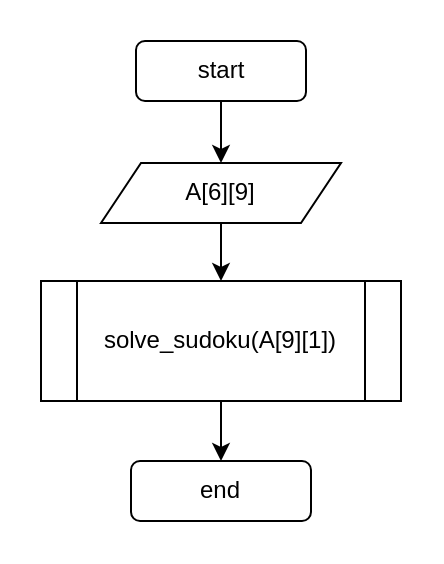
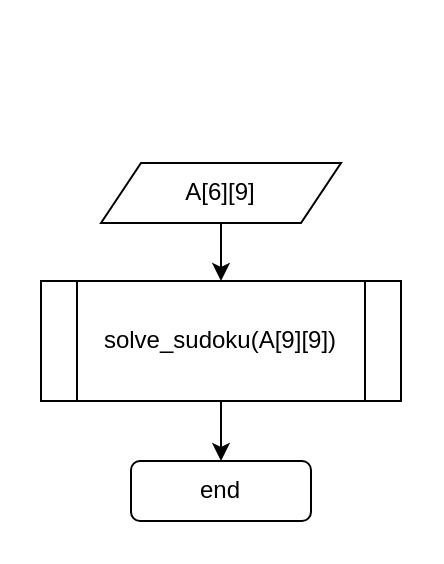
(221, 71) -> none
(221, 139) -> none
(221, 341) -> (221, 341)
